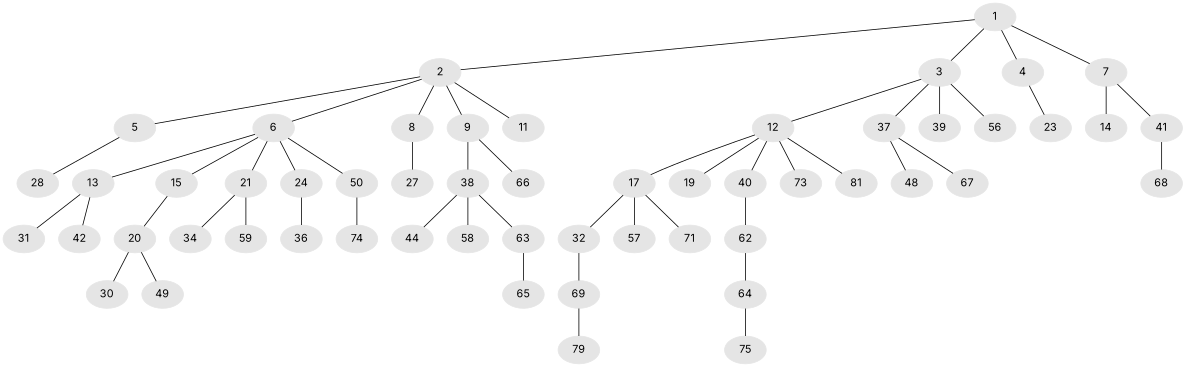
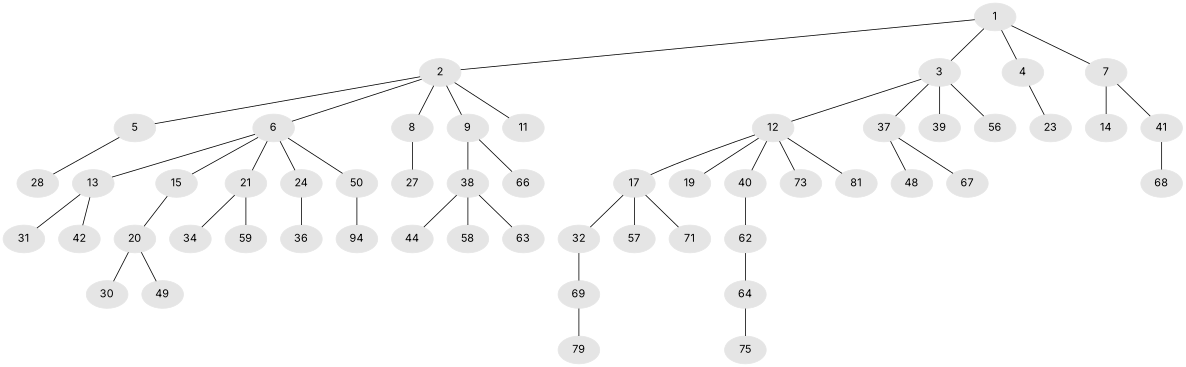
(357, 239) -> (357, 239)
(523, 294) -> none
